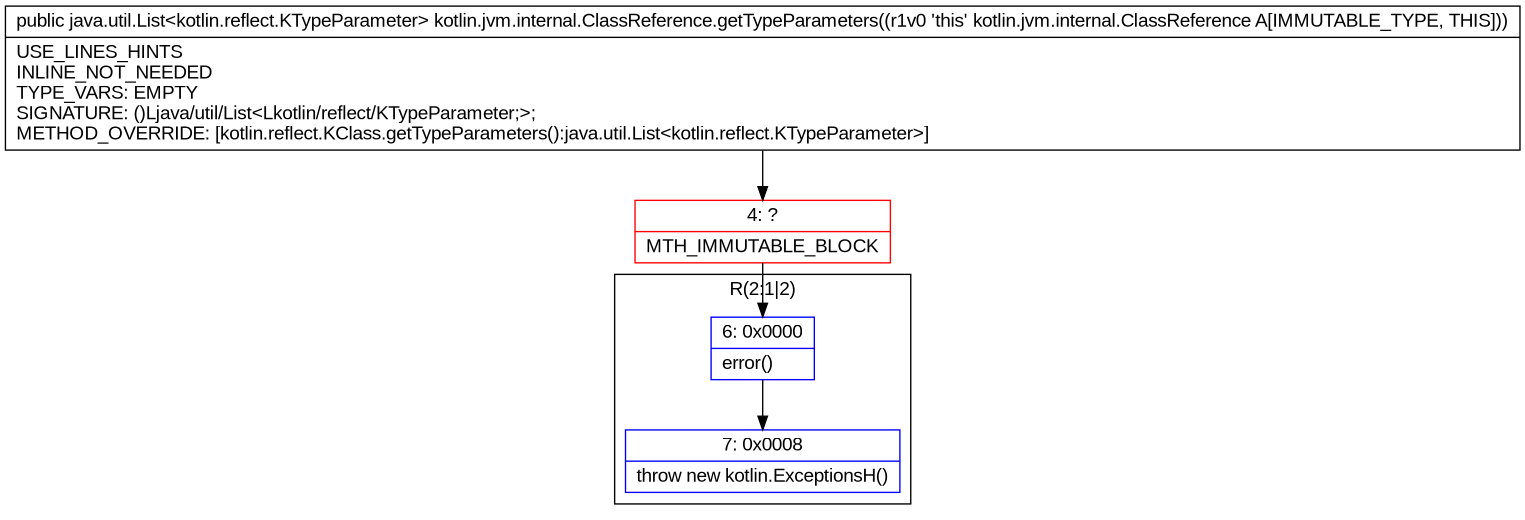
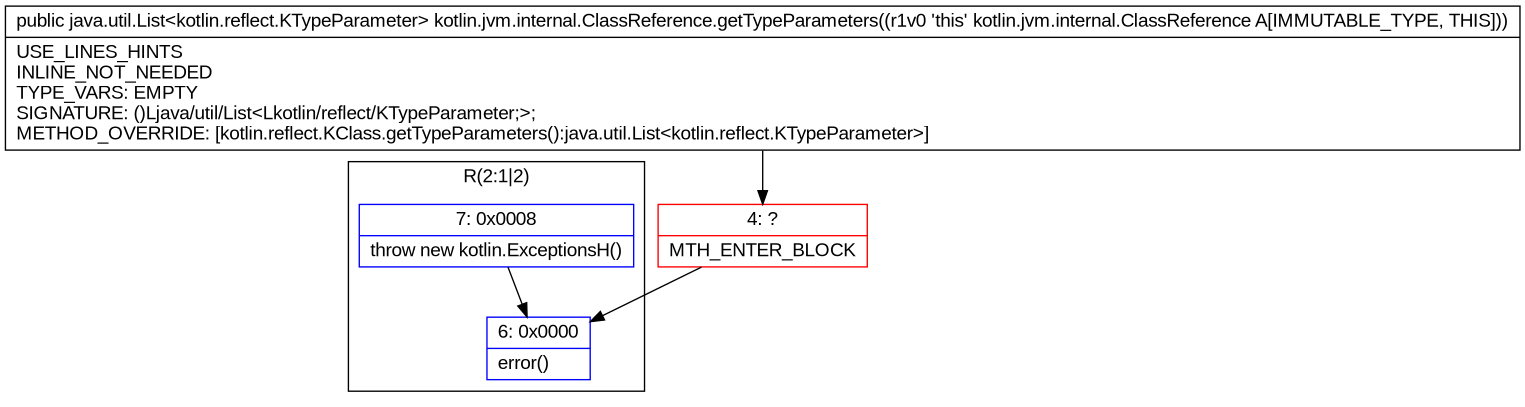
(763, 247) -> (763, 251)
(763, 398) -> (515, 286)
